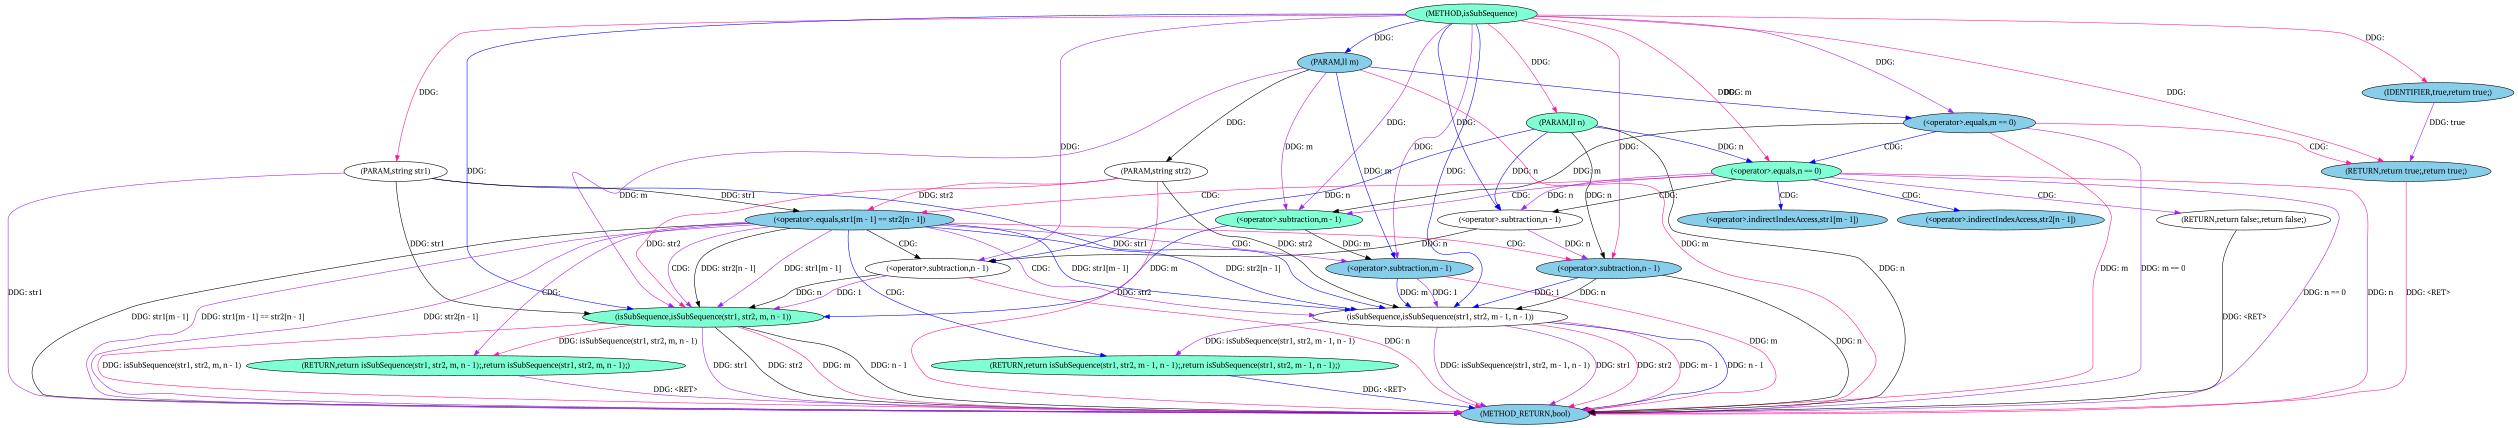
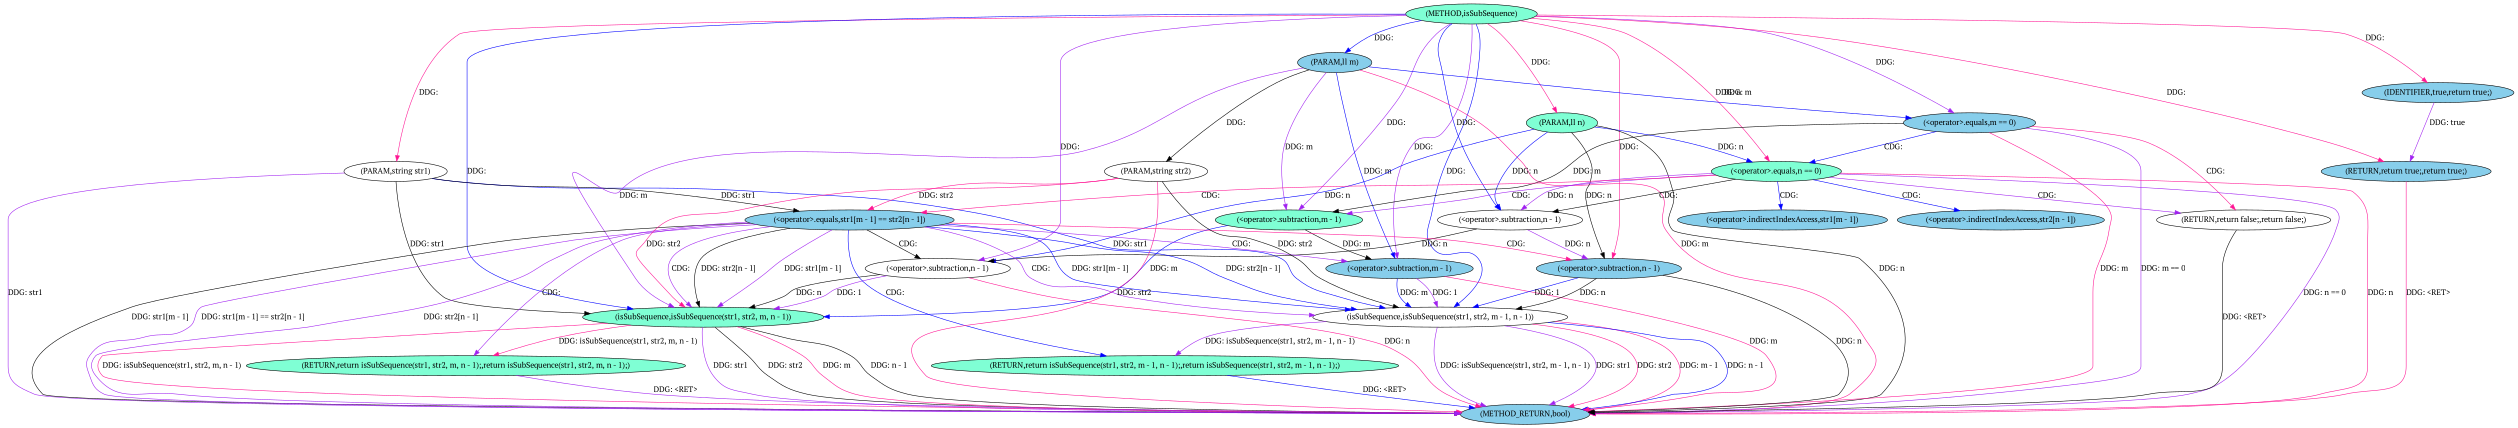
(1728, 93) -> (1728, 93)
(2194, 129) -> (2142, 141)
